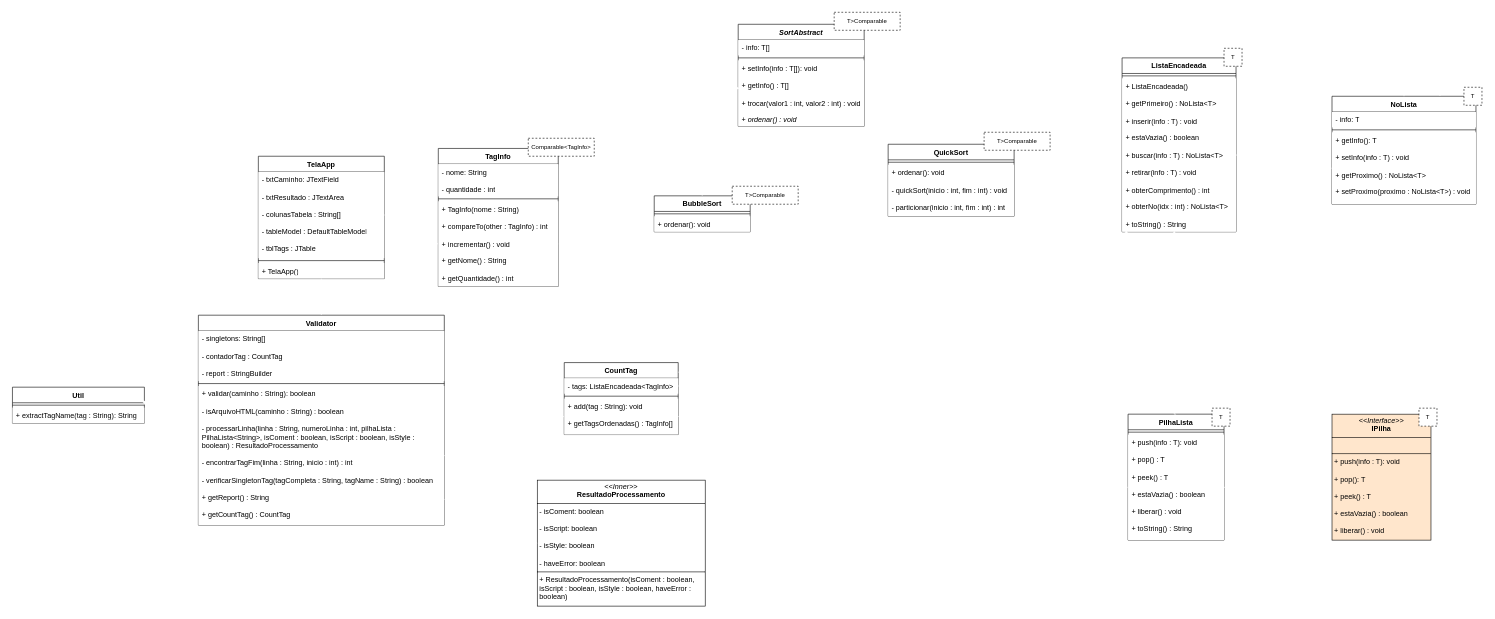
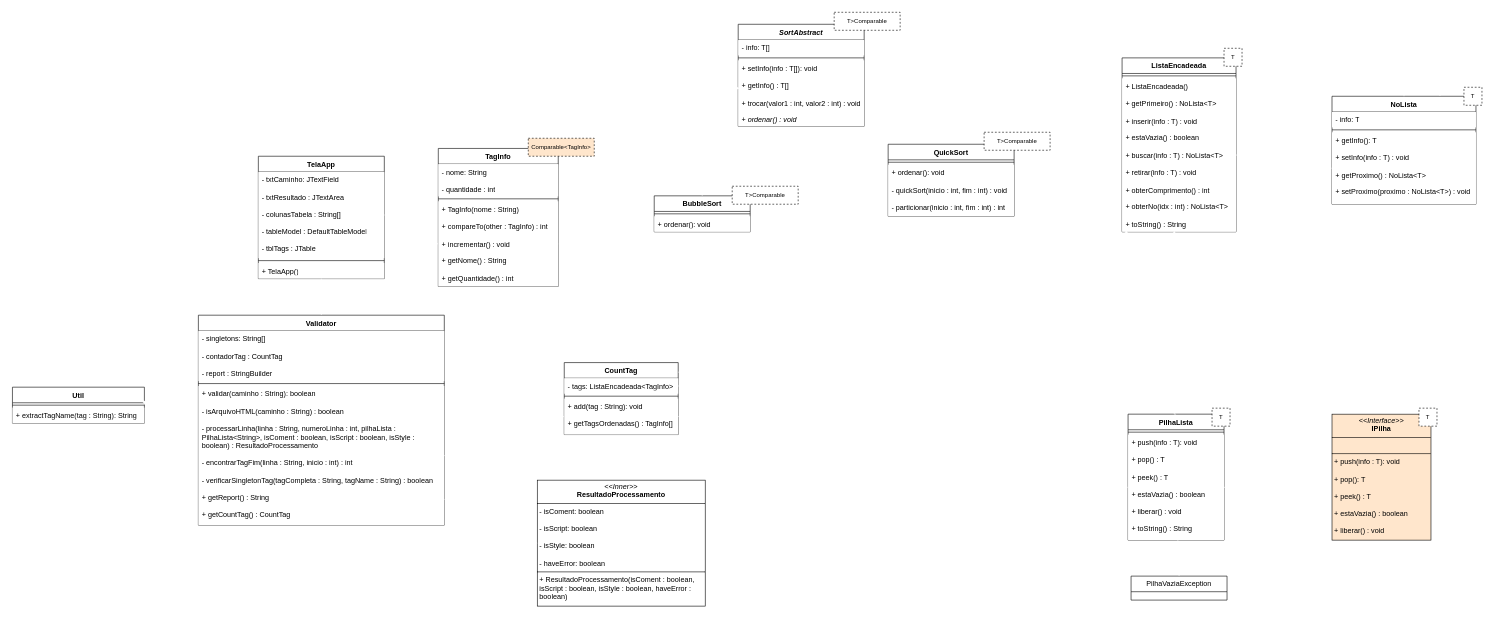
(561, 147) -> (561, 147)
none -> (1178, 542)
none -> (1179, 588)
